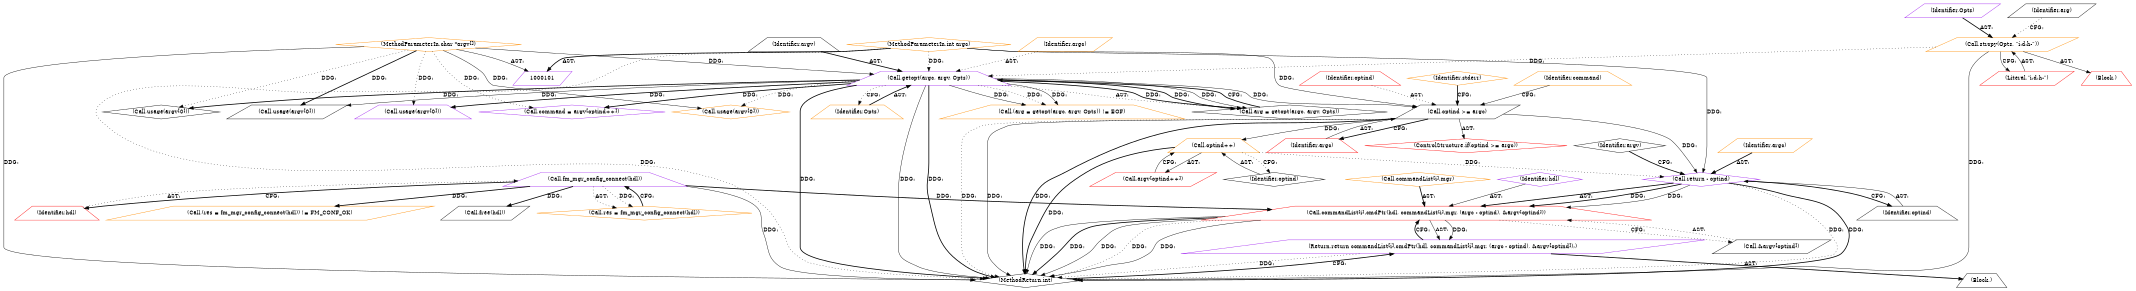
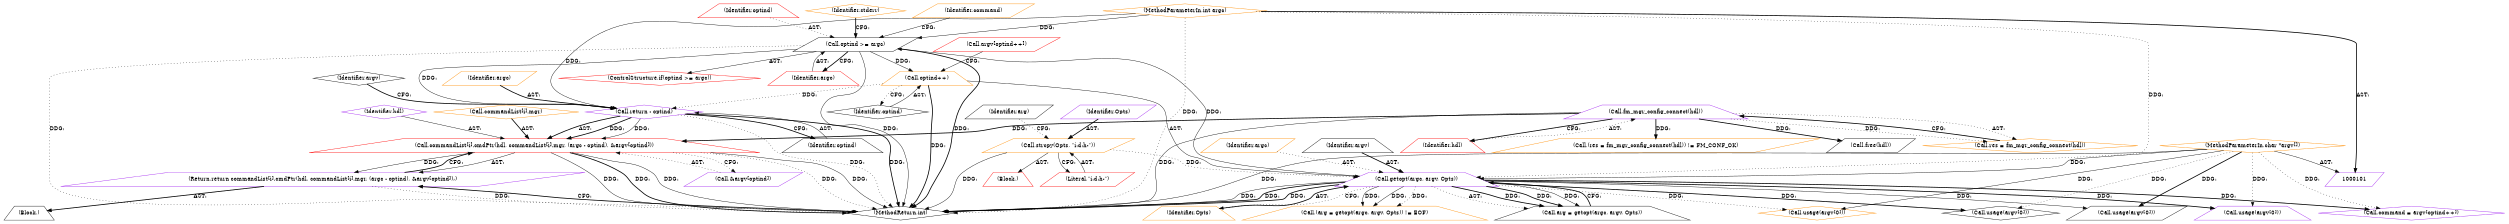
(1573, 78) -> (974, 11)
(1290, 112) -> (1592, 213)
(1185, 162) -> (1164, 110)
(1772, 247) -> (743, 179)
